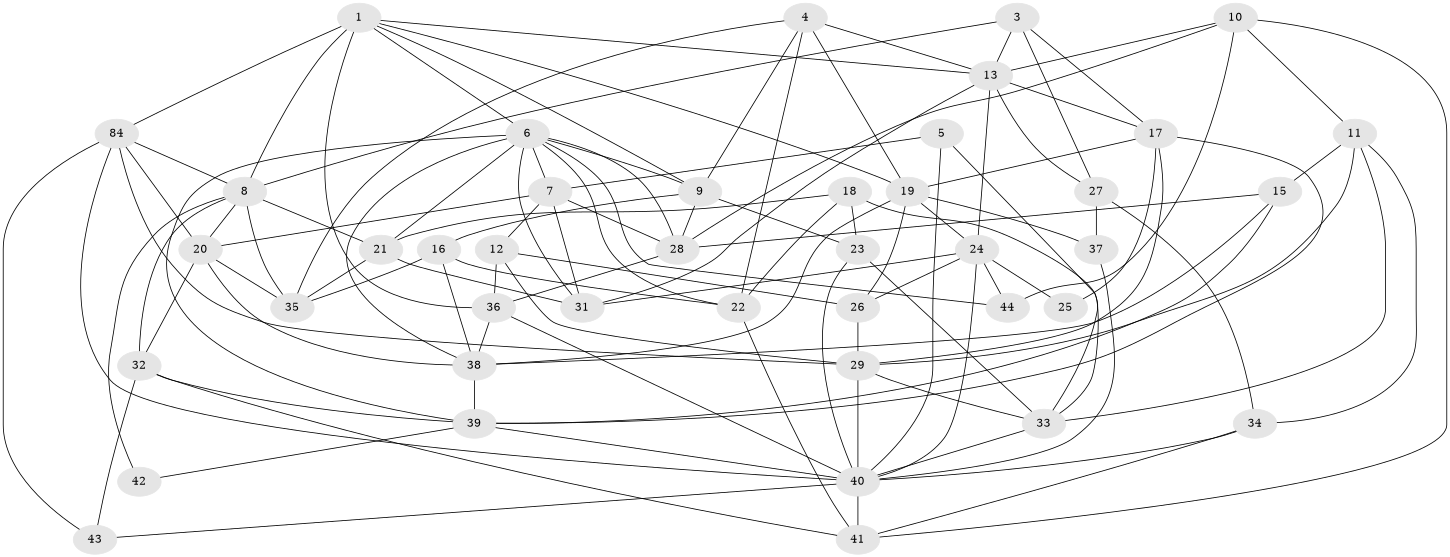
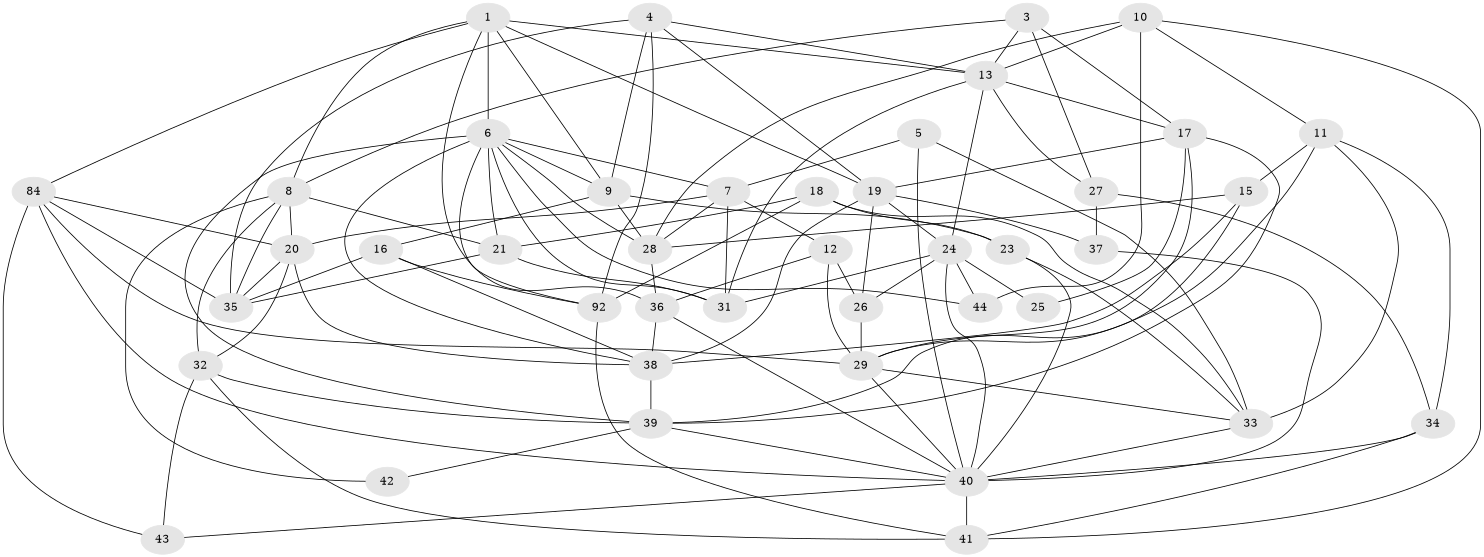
(181, 163) -> (132, 250)
(739, 308) -> (599, 308)
